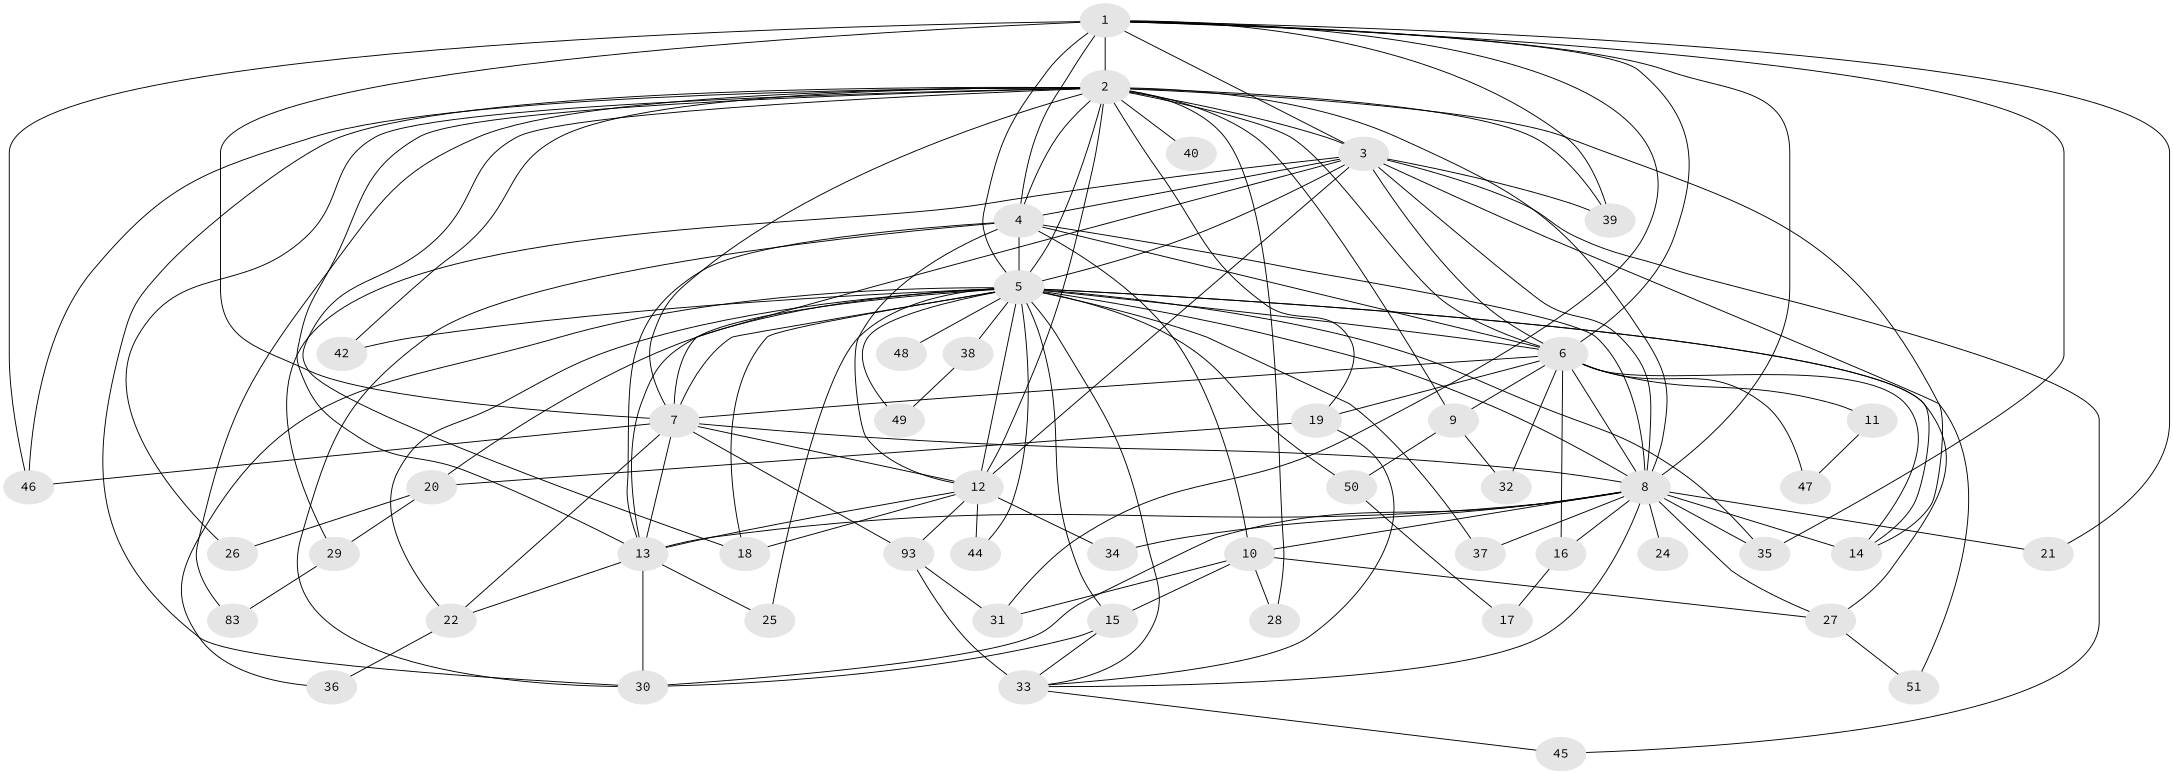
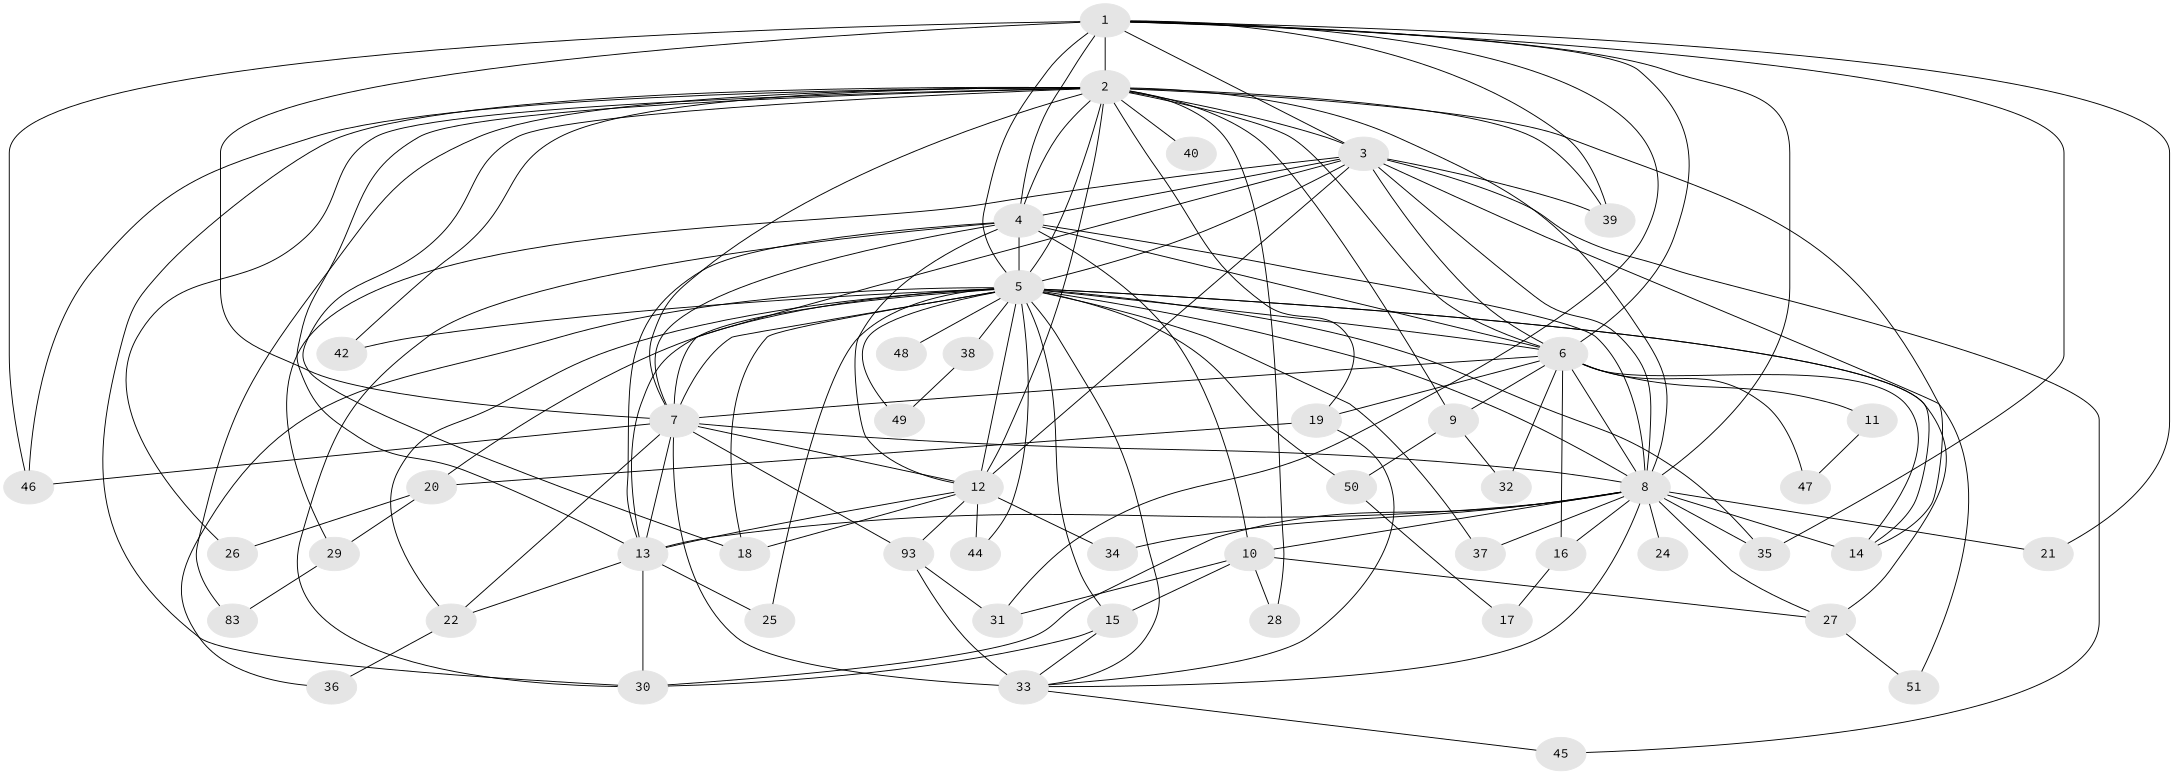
none -> (787, 272)
none -> (760, 650)
